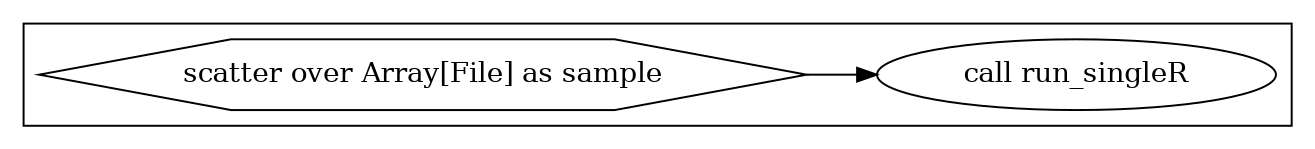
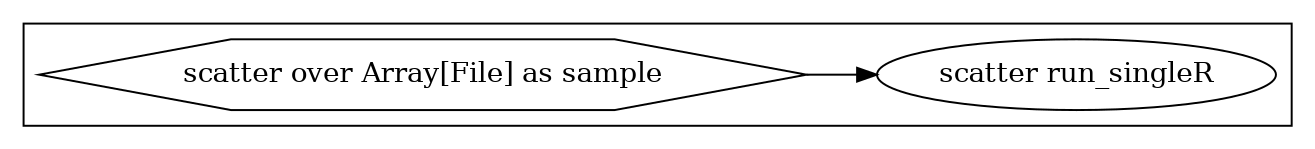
(1076, 75) -> (1076, 75)
